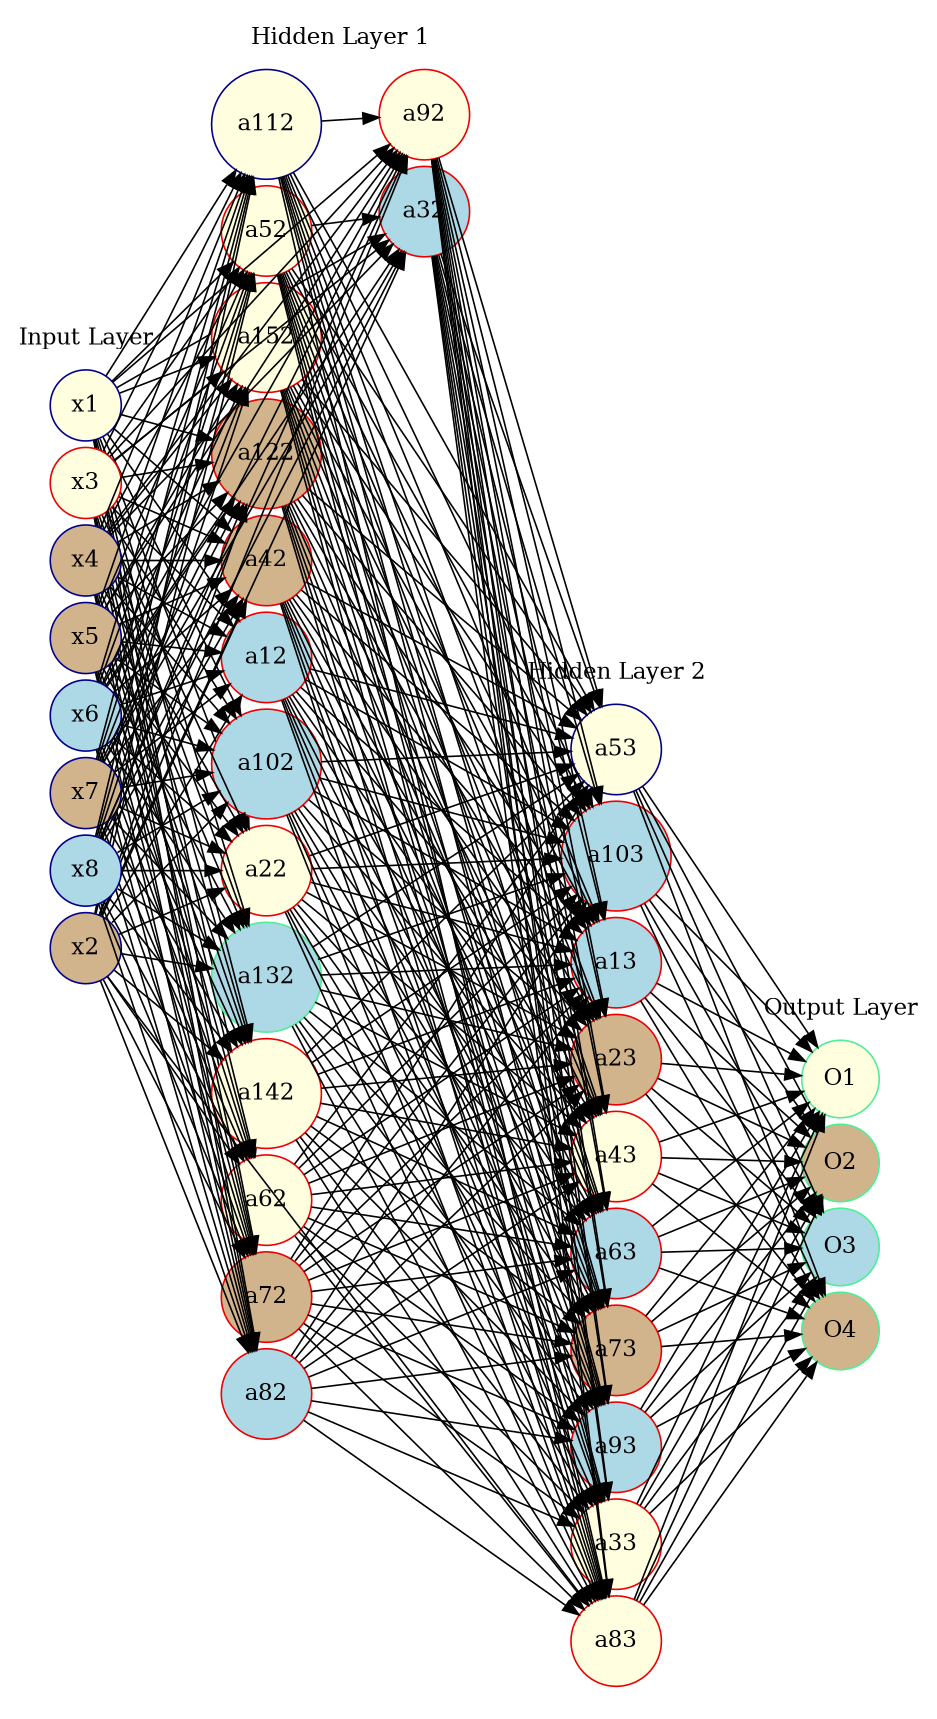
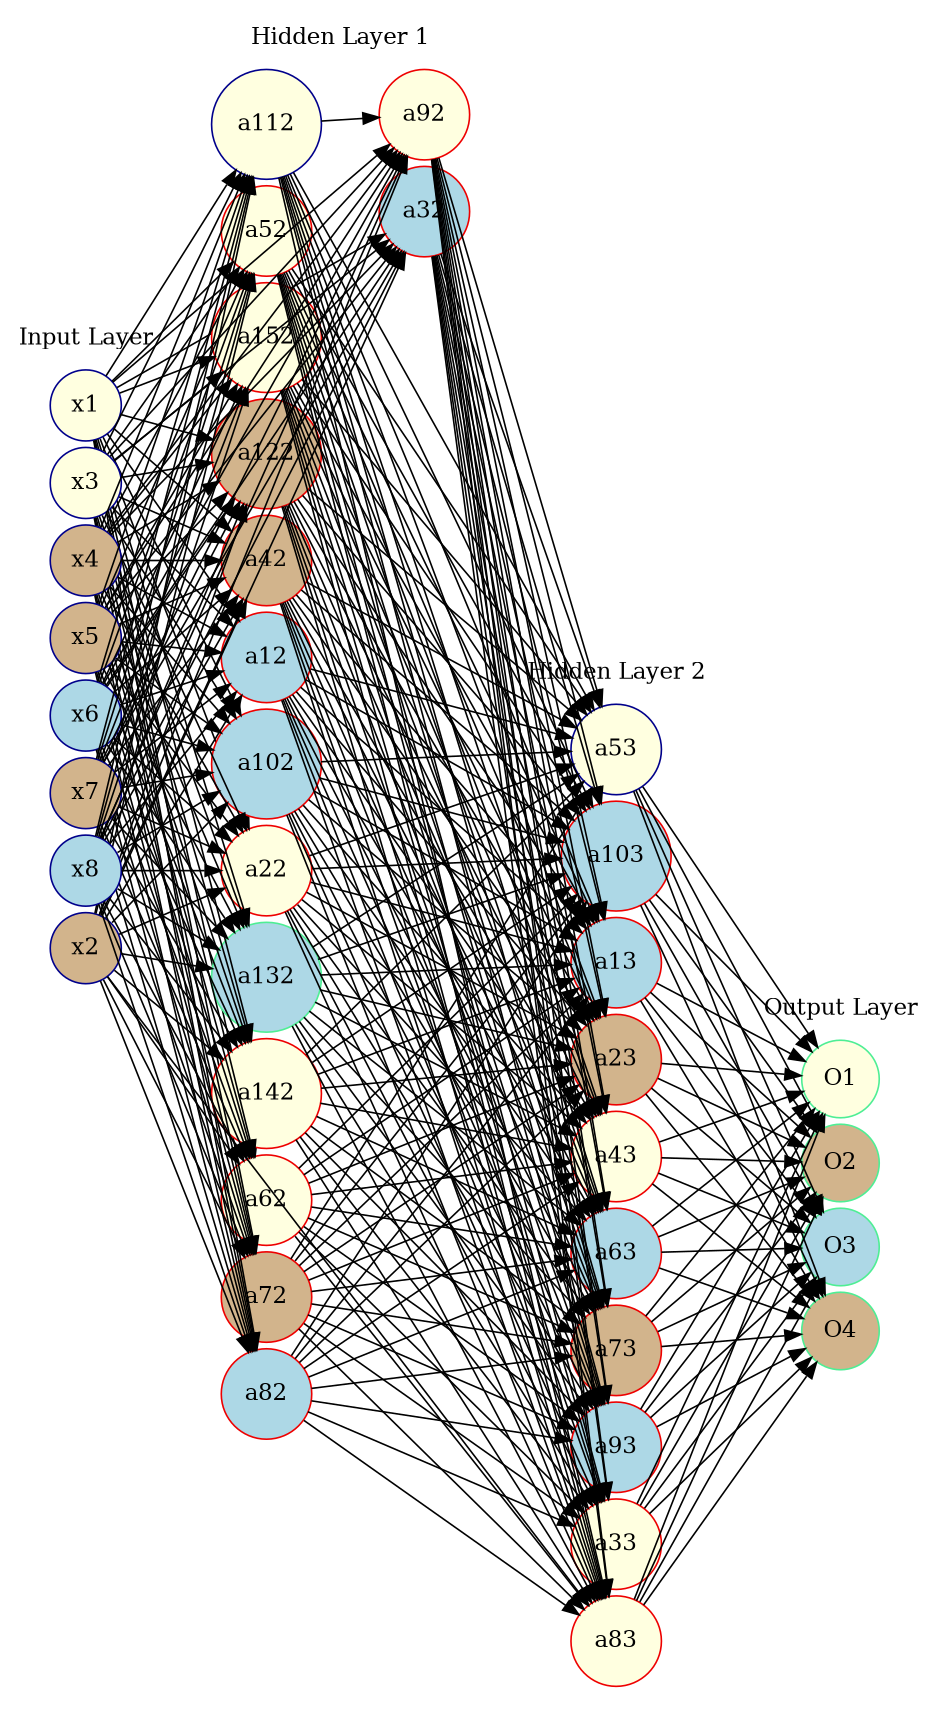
(337, 222) -> (247, 435)
(86, 483) -> (86, 483)
none -> (168, 774)
(436, 982) -> none
